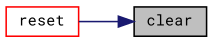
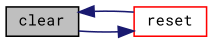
none -> (98, 32)
